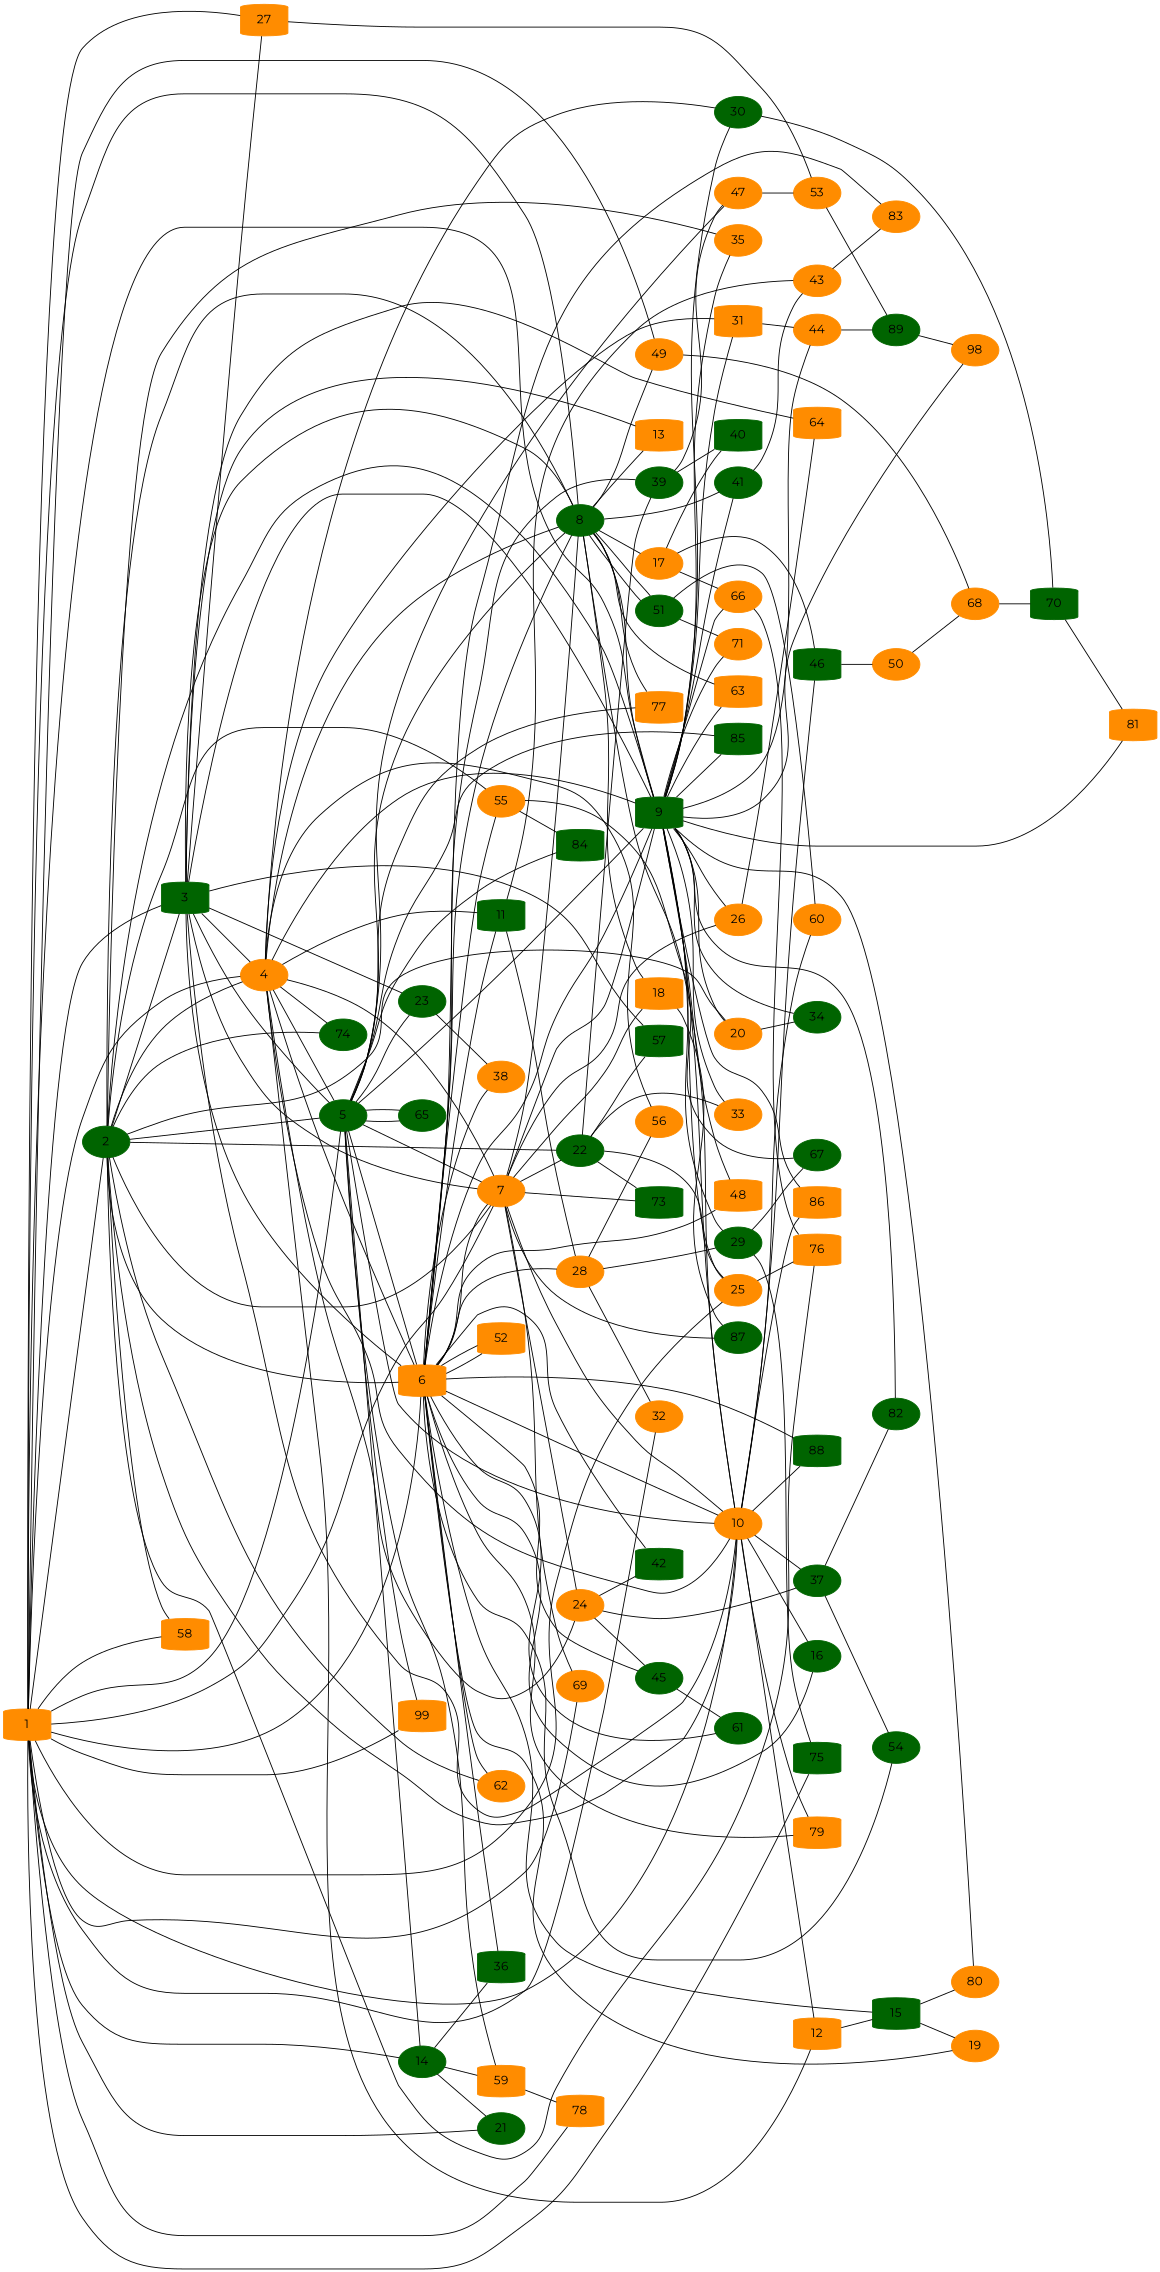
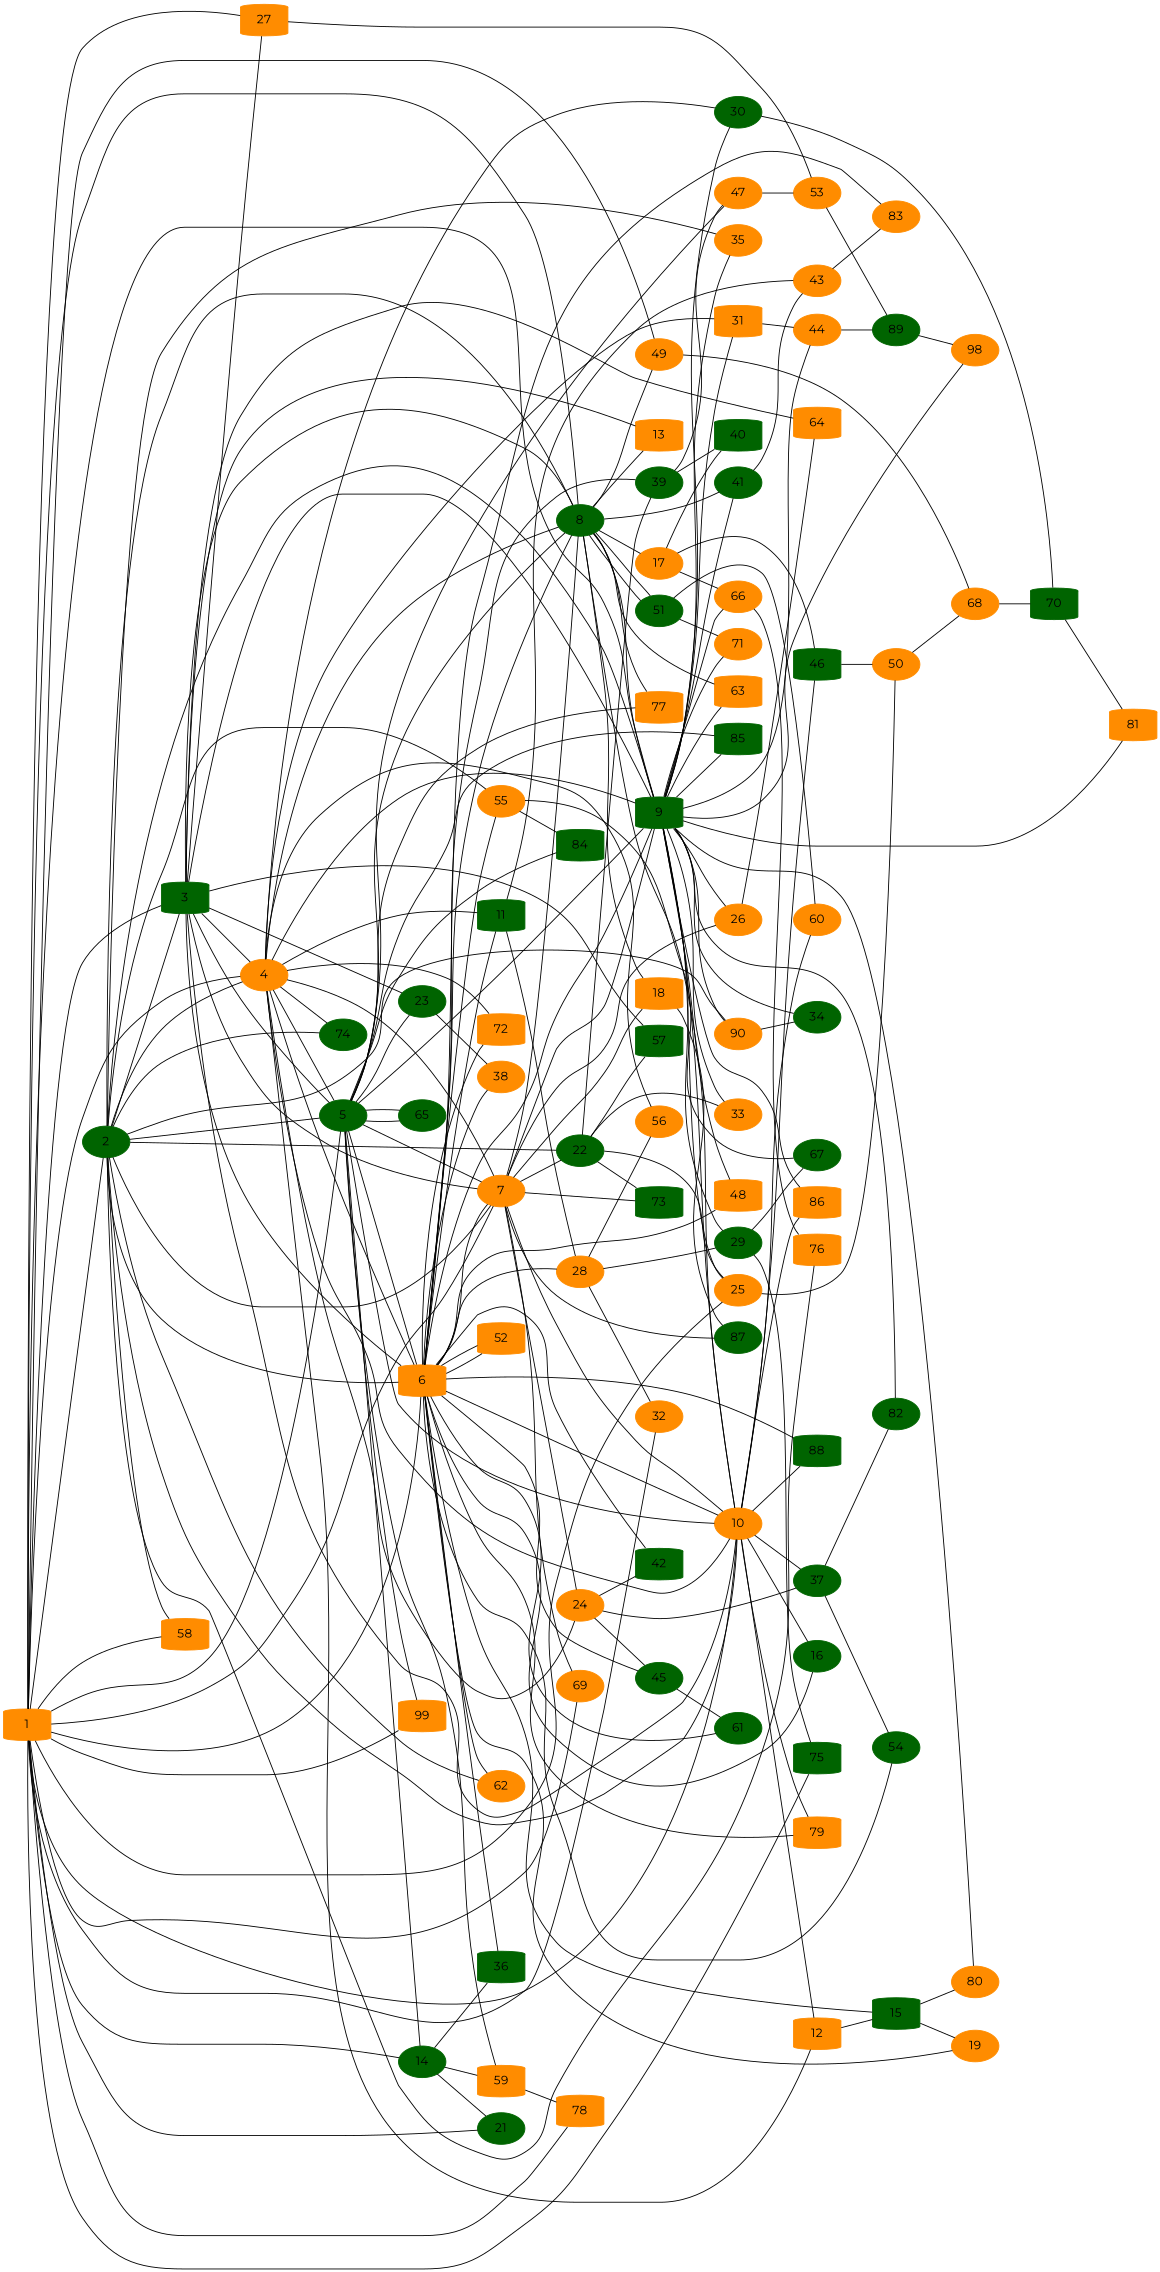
none -> (501, 1030)
(738, 1034) -> (738, 1034)
(775, 1271) -> (882, 1004)
